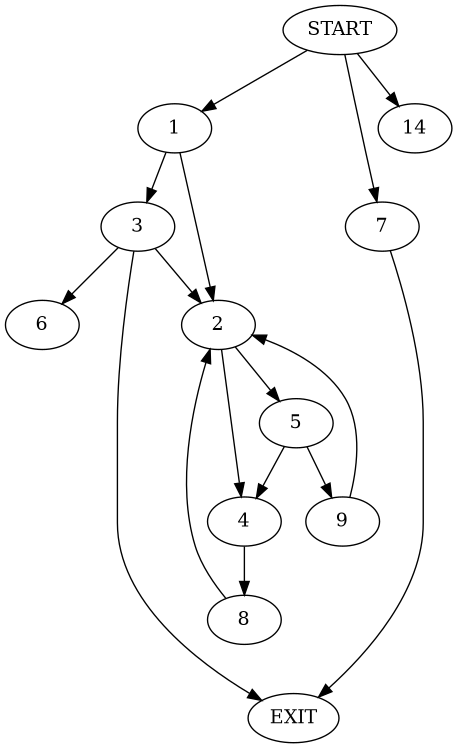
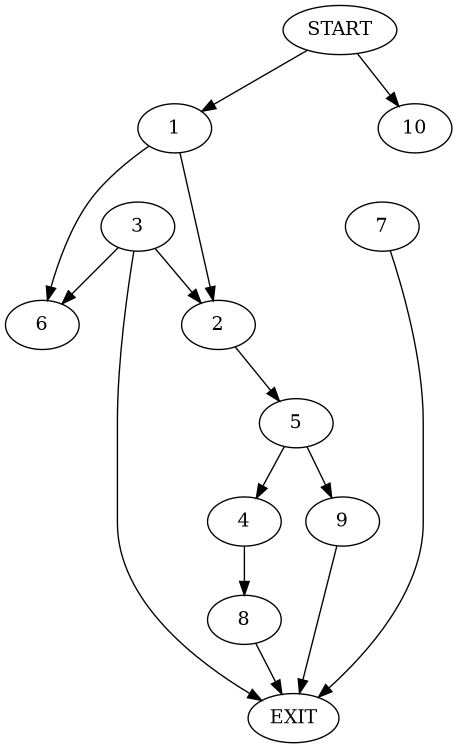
(359, 122) -> none
(415, 128) -> (415, 128)
(159, 171) -> (86, 207)
(345, 399) -> (320, 613)
(230, 416) -> none
(187, 484) -> (266, 663)
